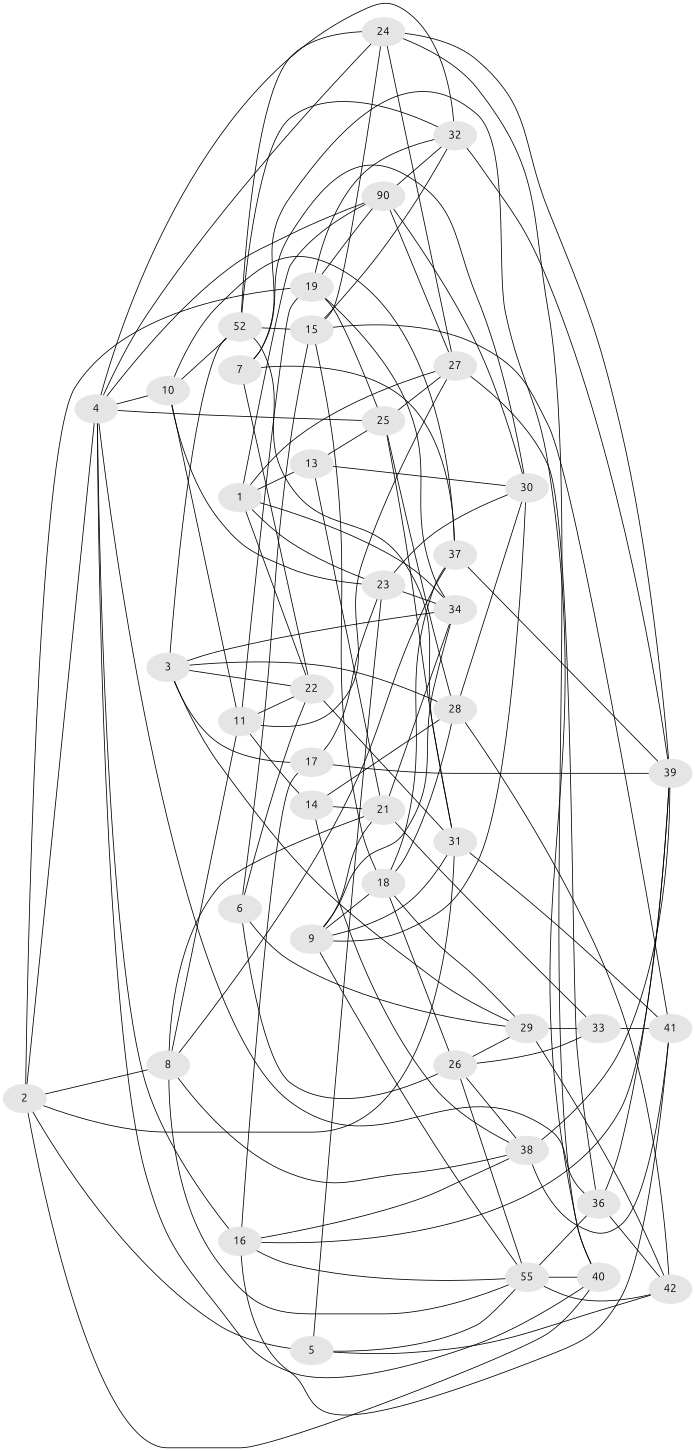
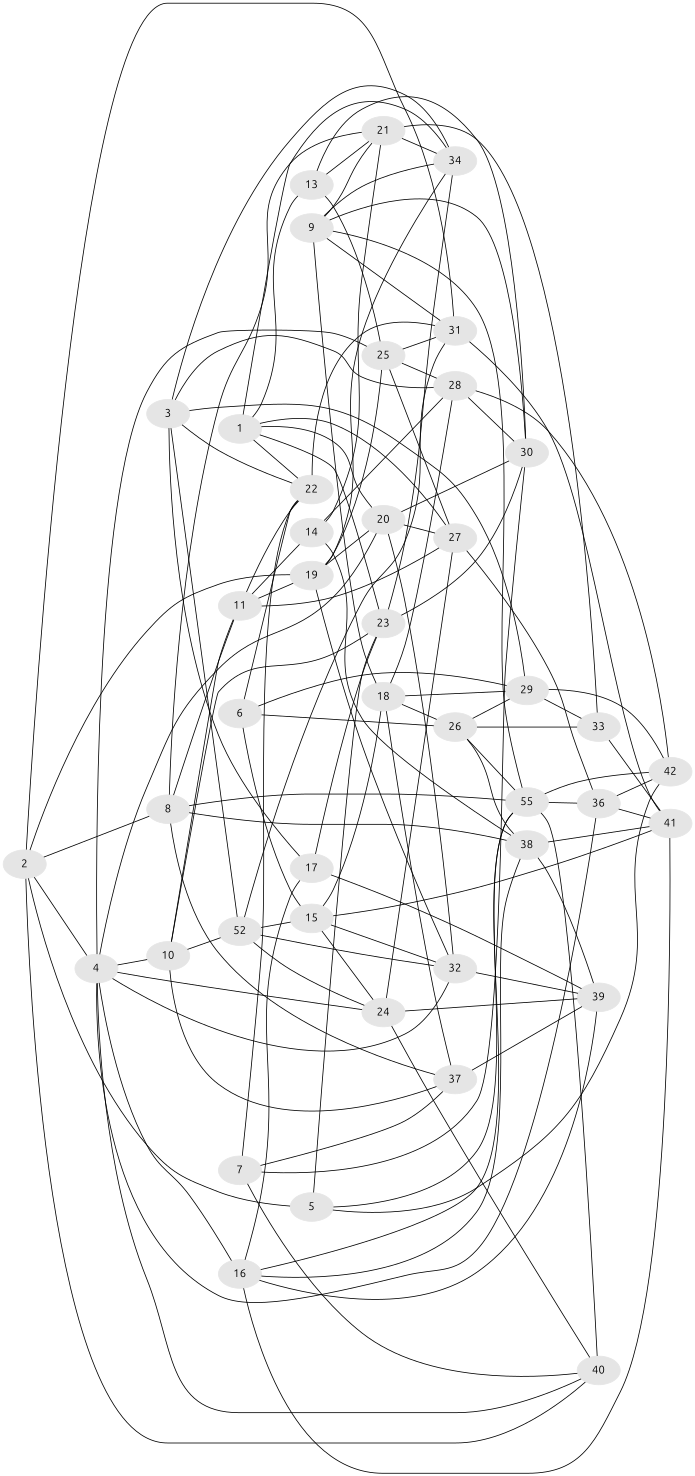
(383, 196) -> (383, 520)
(633, 1092) -> (635, 814)
